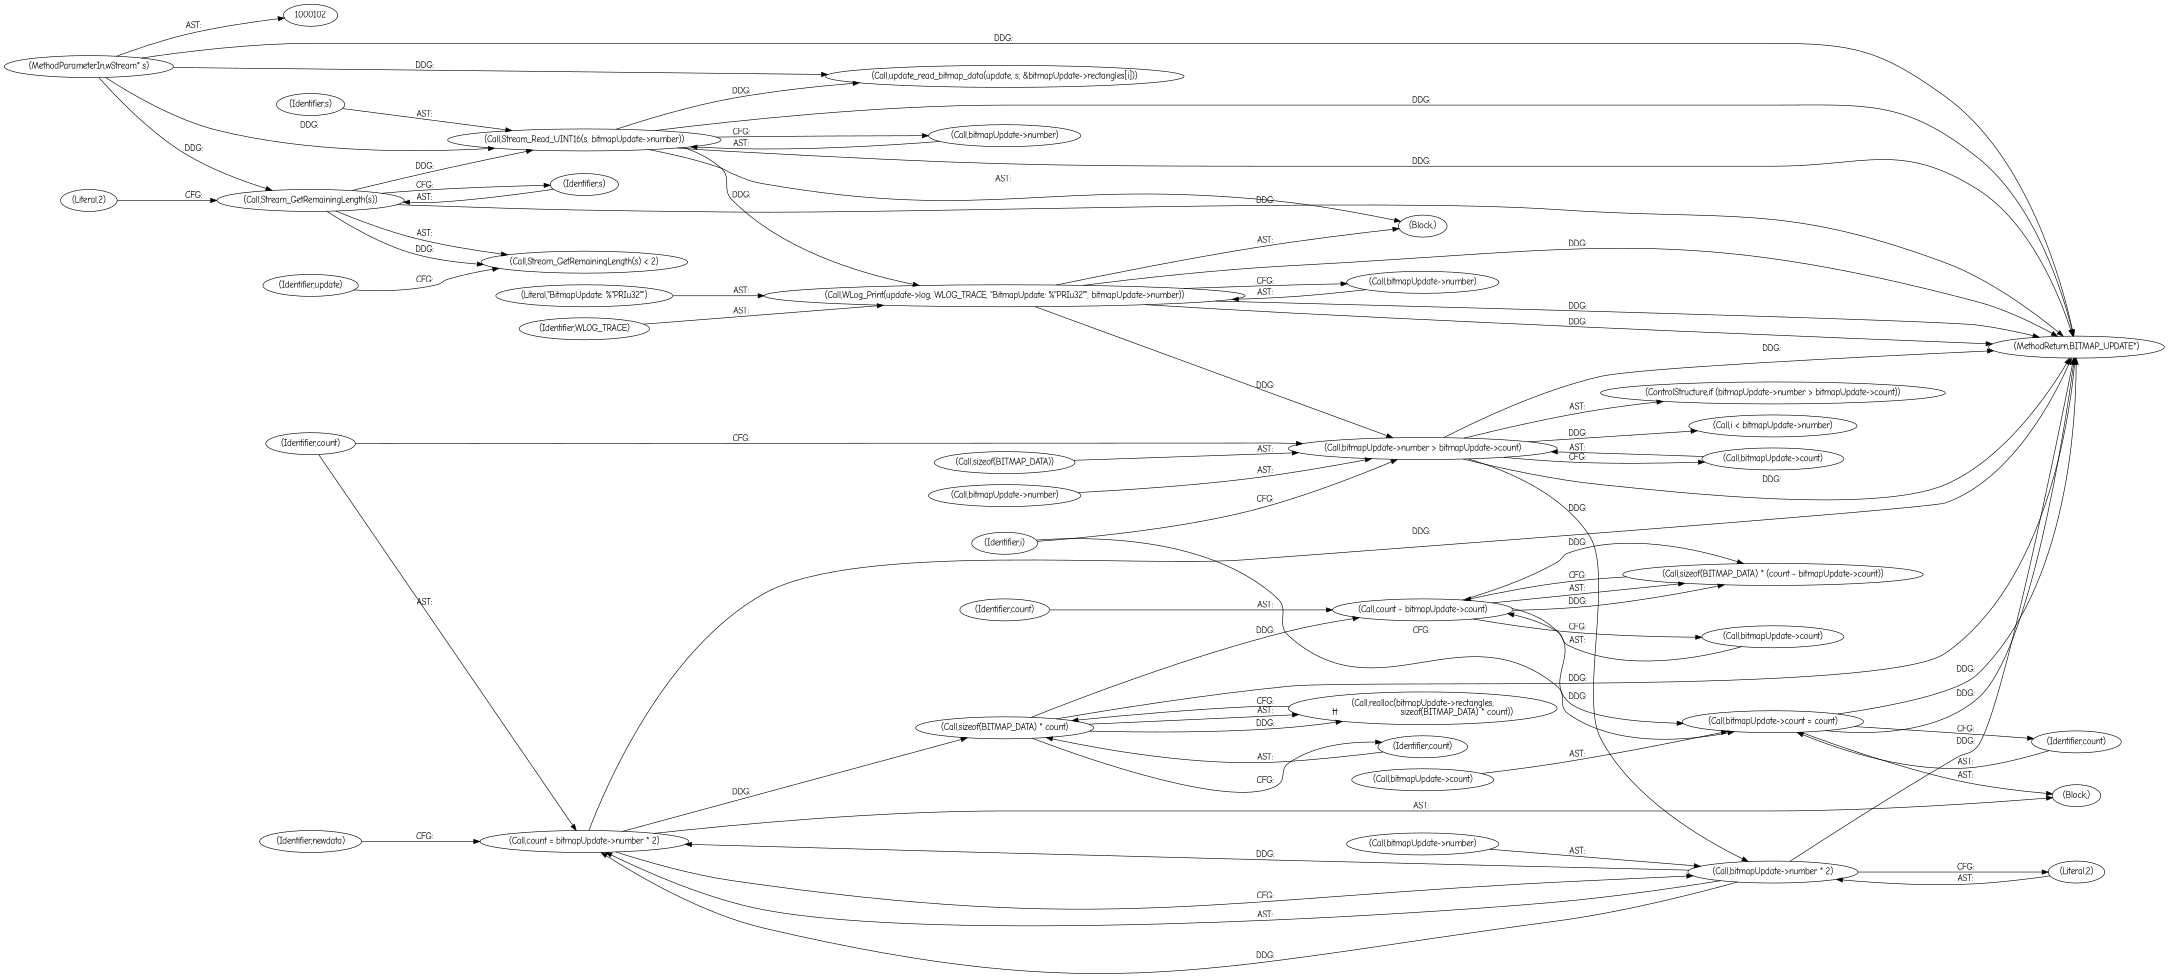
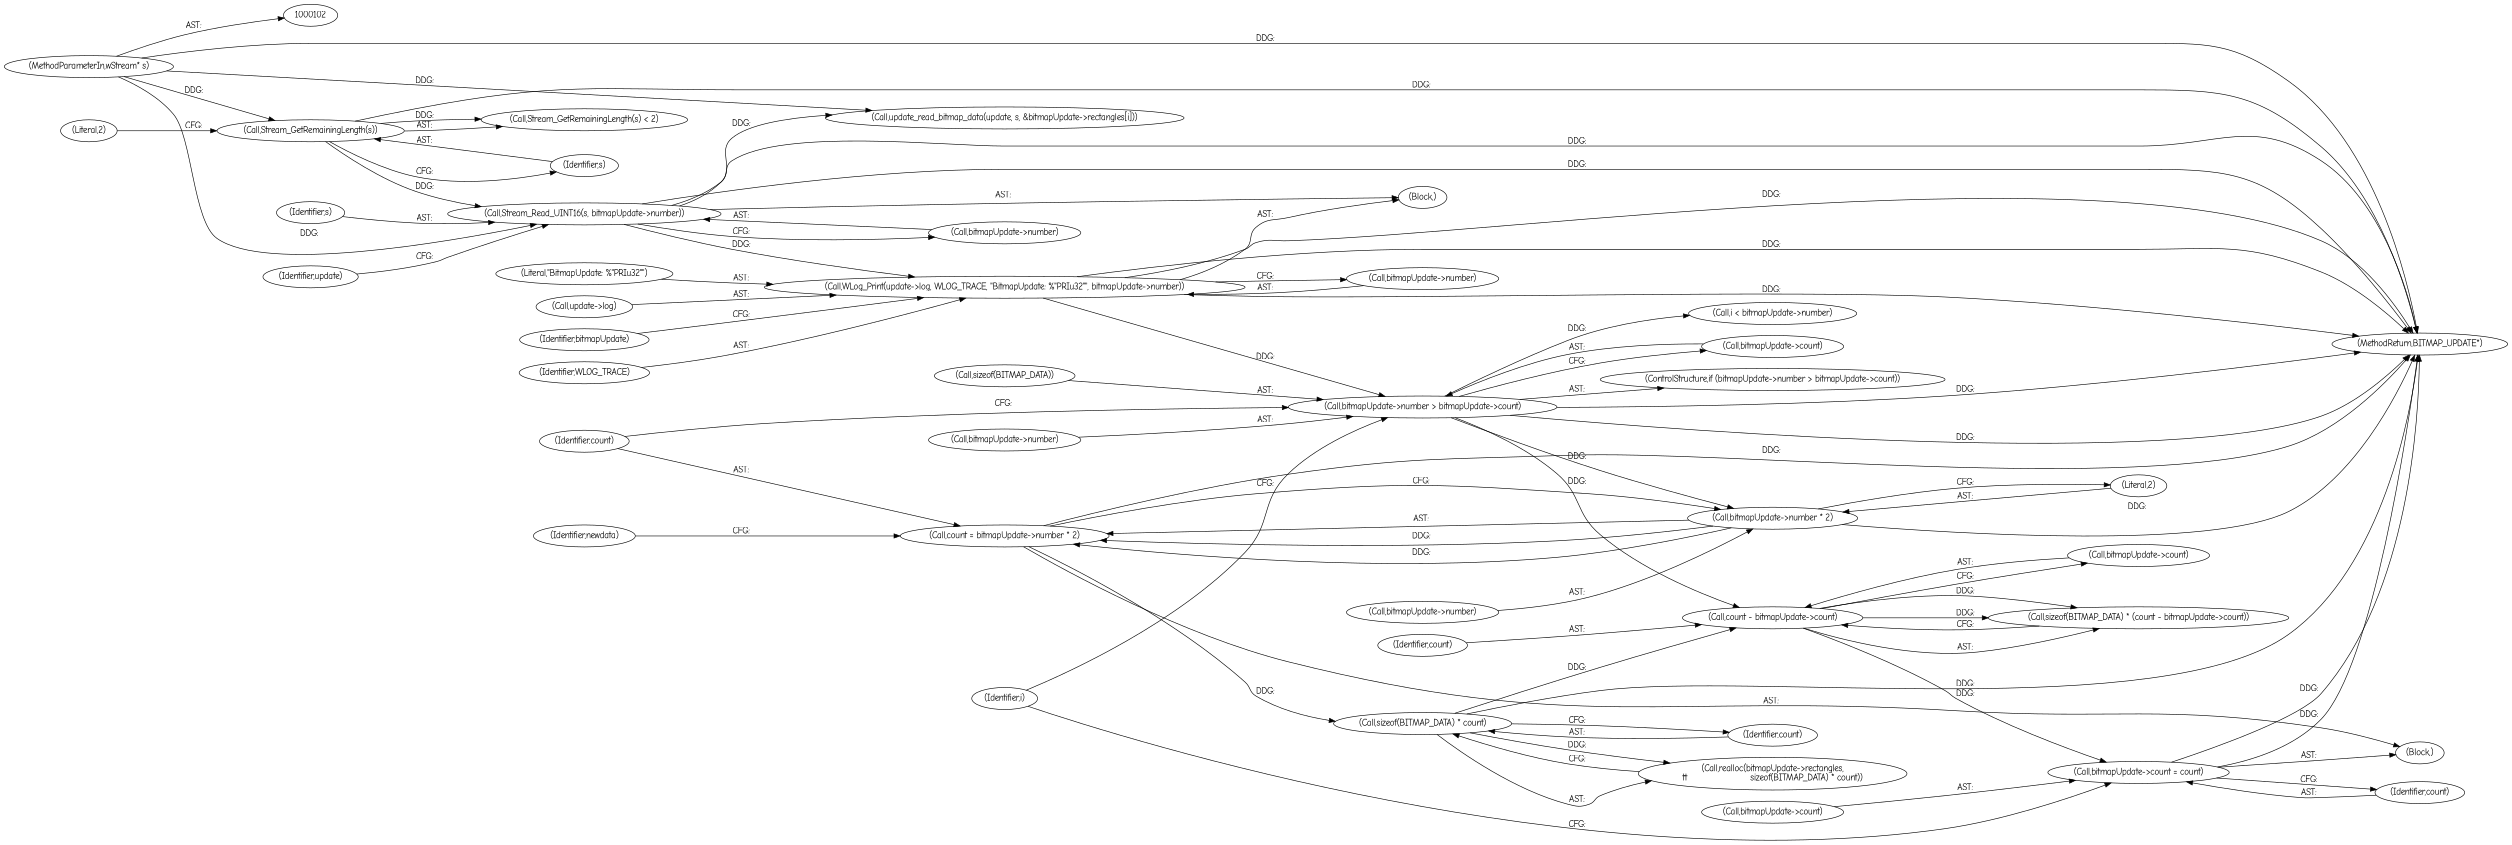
(425, 287) -> (451, 256)
none -> (584, 307)
none -> (584, 340)
none -> (1582, 512)
